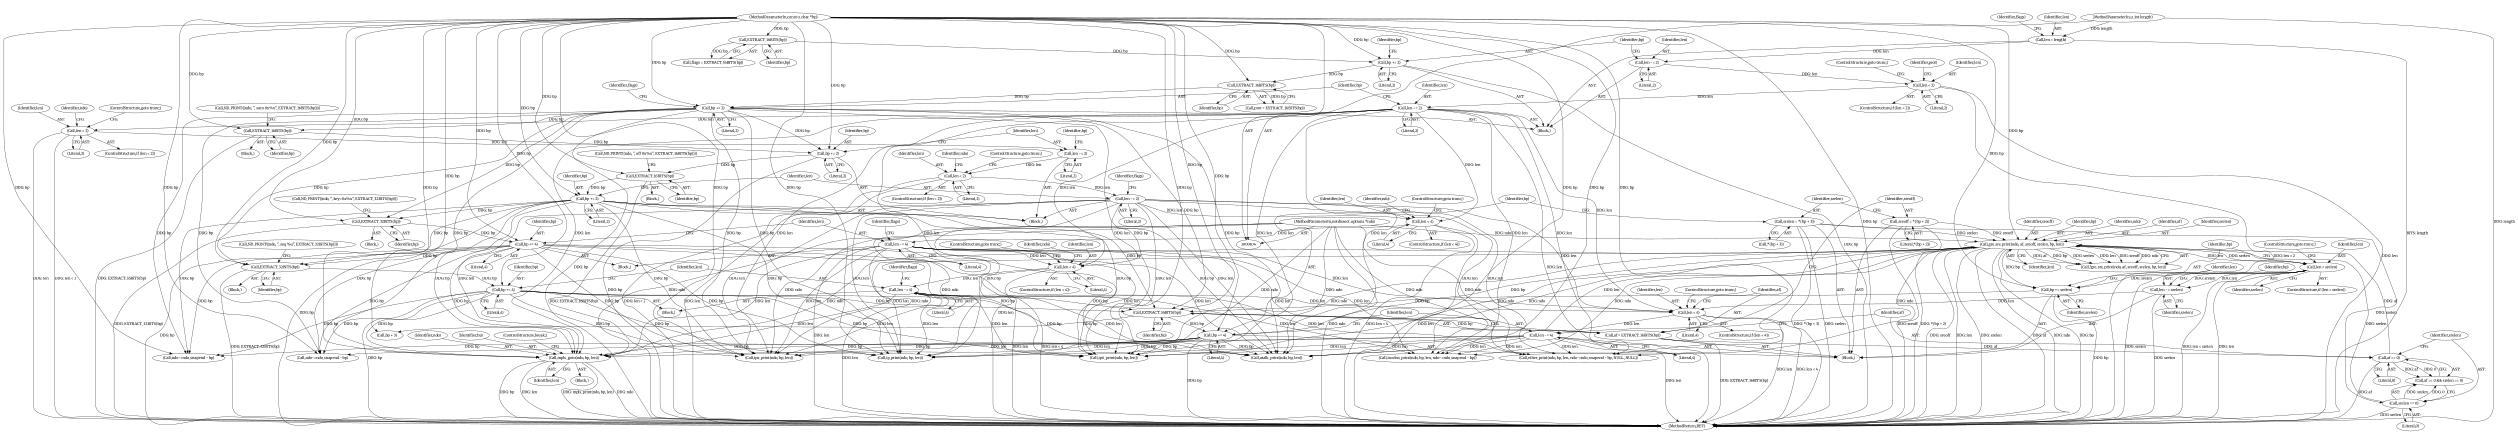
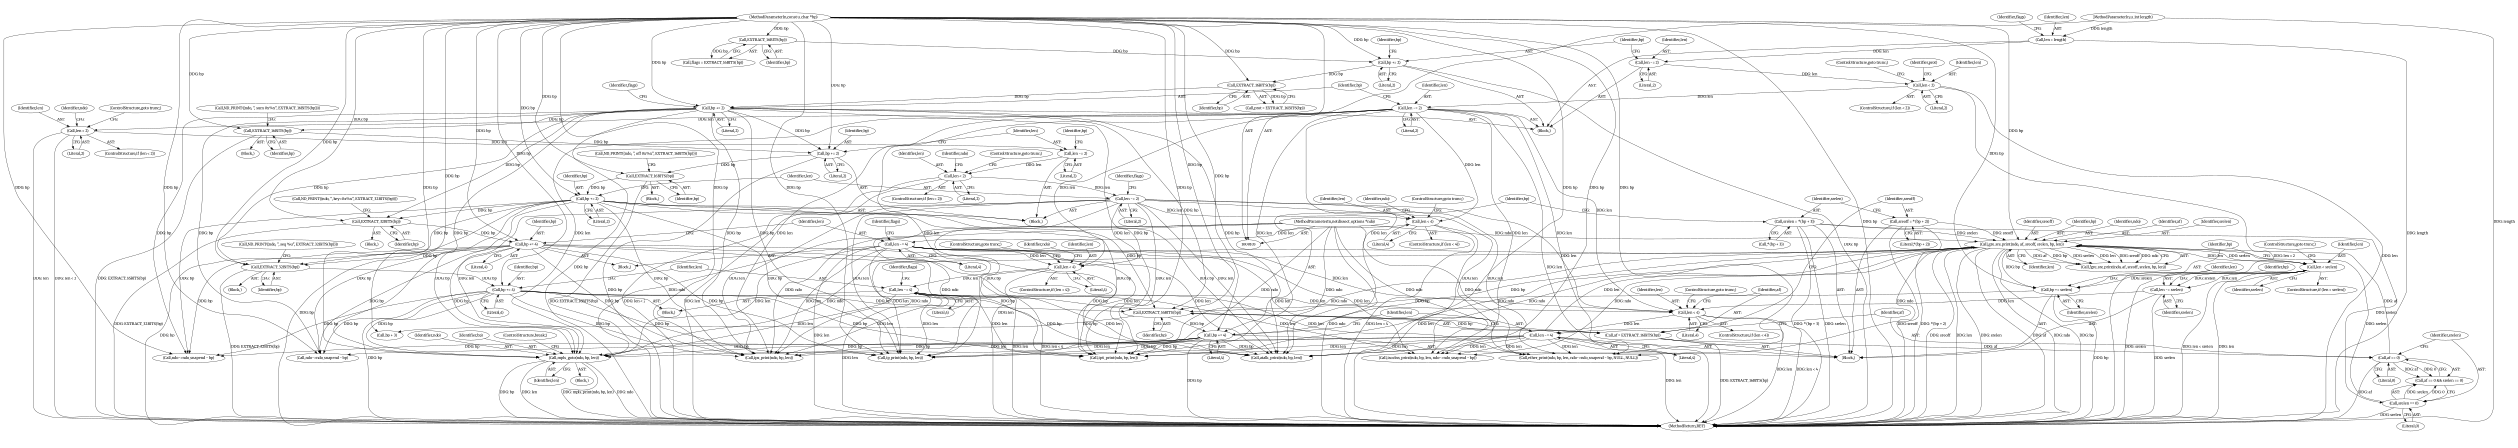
(2417, 233) -> (2417, 233)
(1249, 245) -> (1249, 245)
